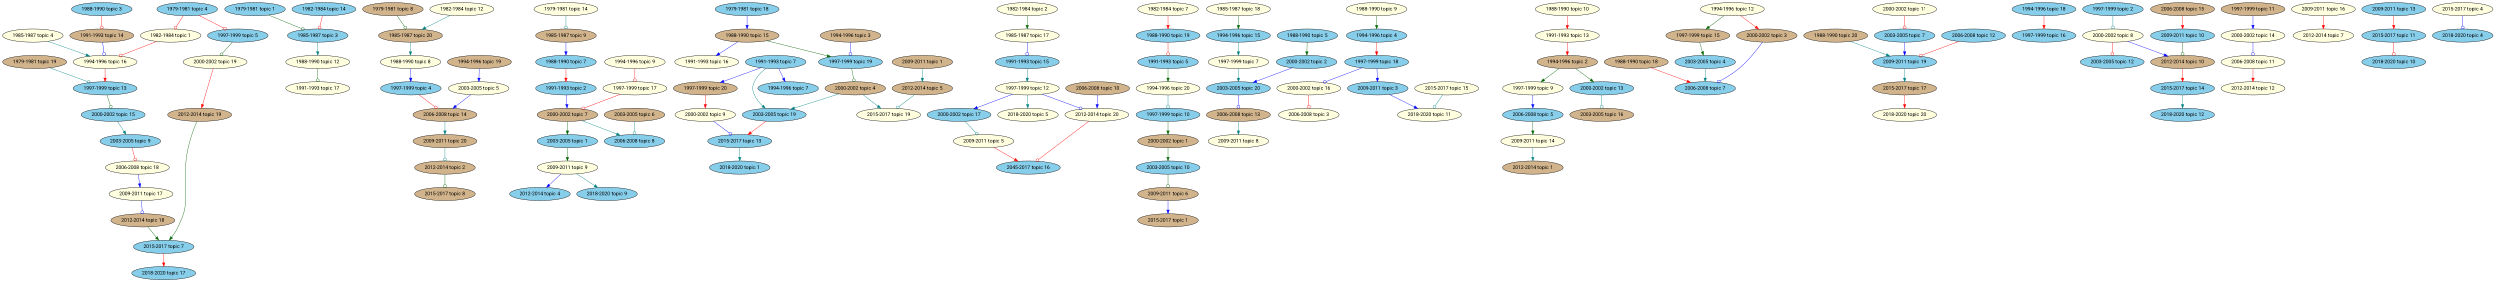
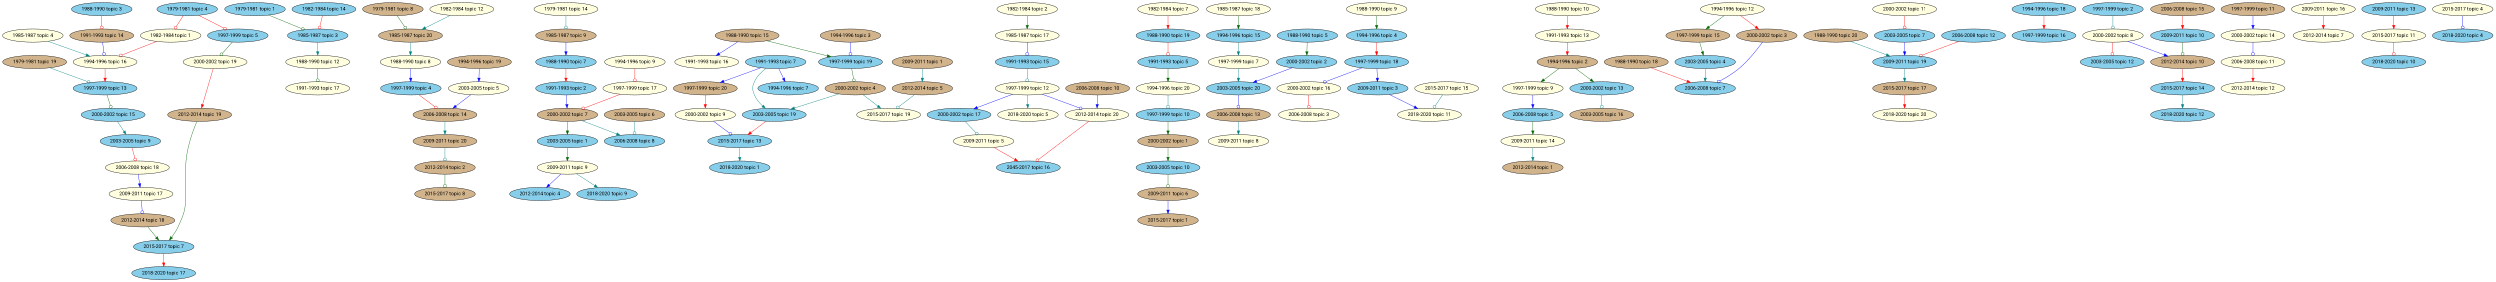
(747, 9) -> none
(2394, 36) -> (2394, 36)
(1027, 74) -> (1027, 74)
